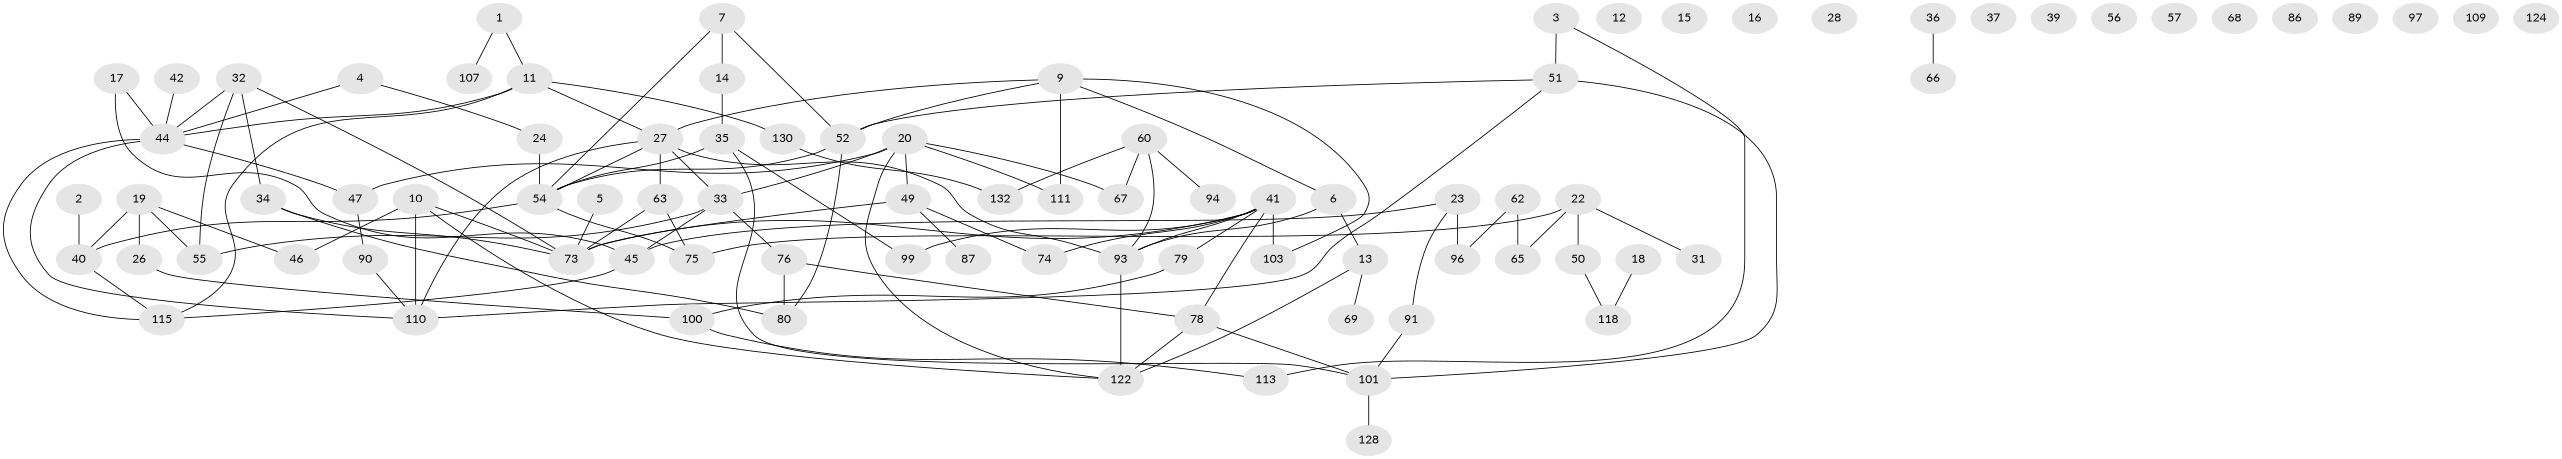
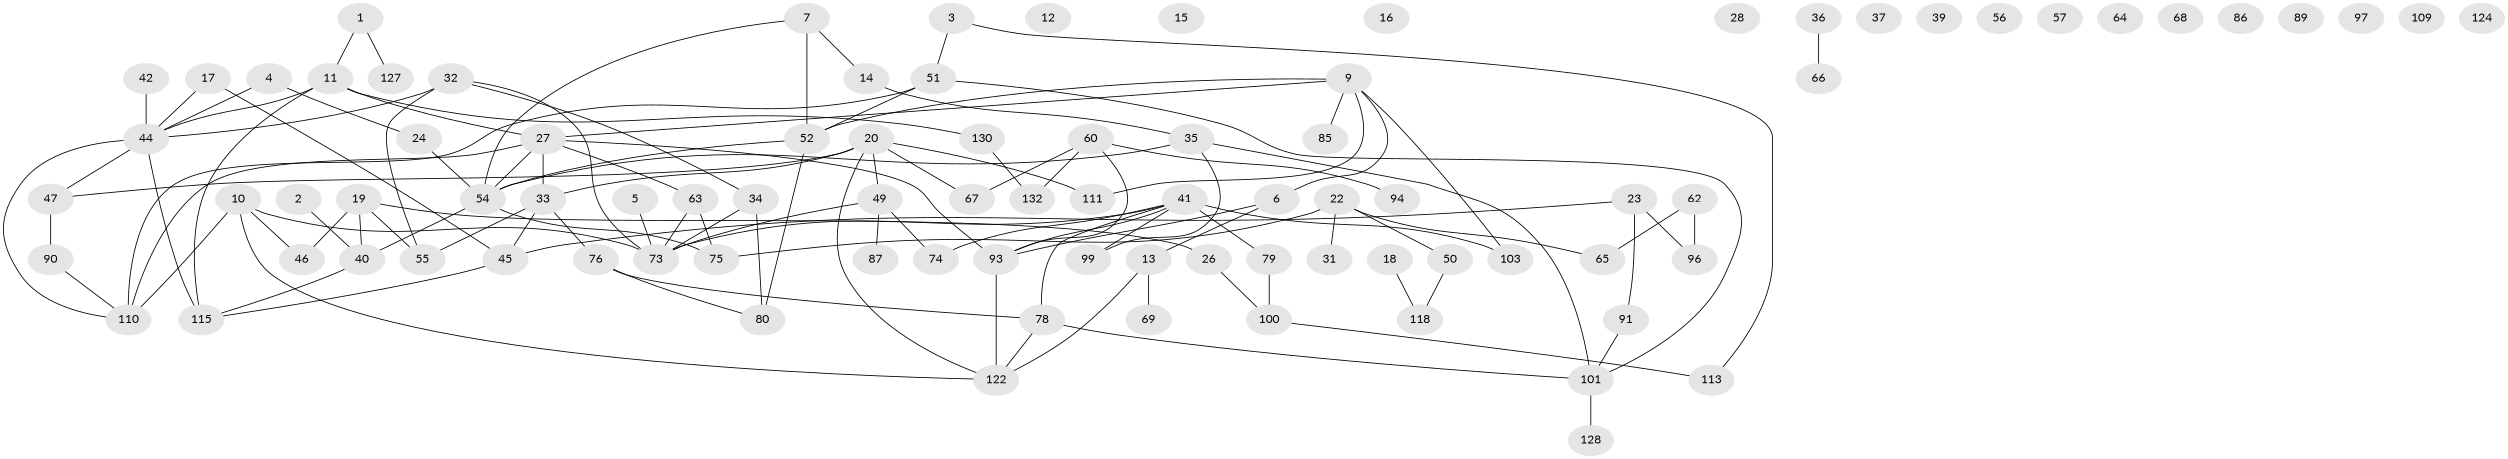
none -> (2120, 18)
(469, 79) -> (391, 79)
none -> (1325, 139)
